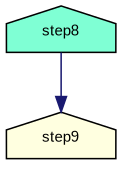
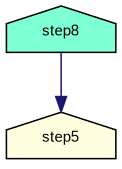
(61, 138) -> (61, 138)
